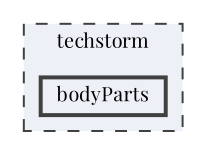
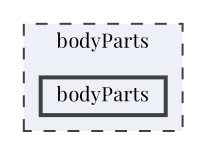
(103, 43) -> (103, 43)
